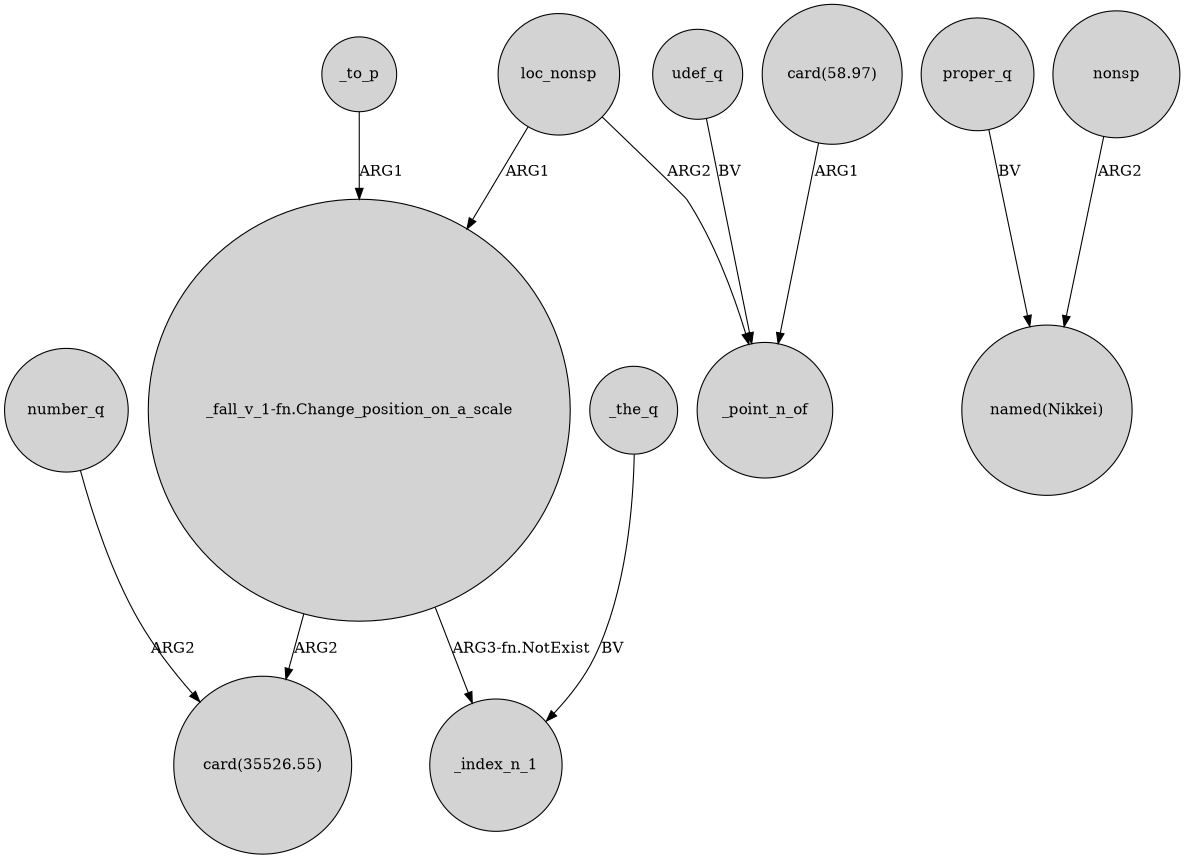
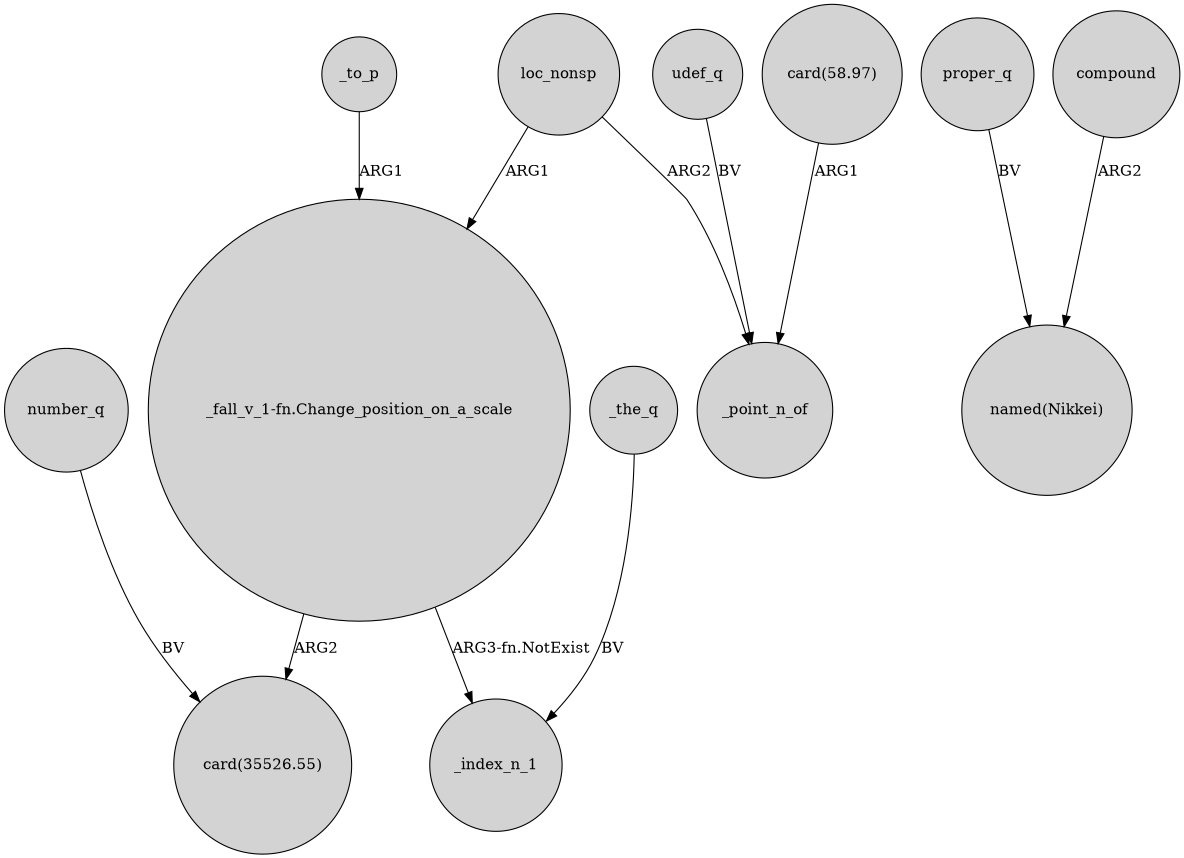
(1116, 74) -> (1116, 74)
(173, 649) -> (173, 649)
